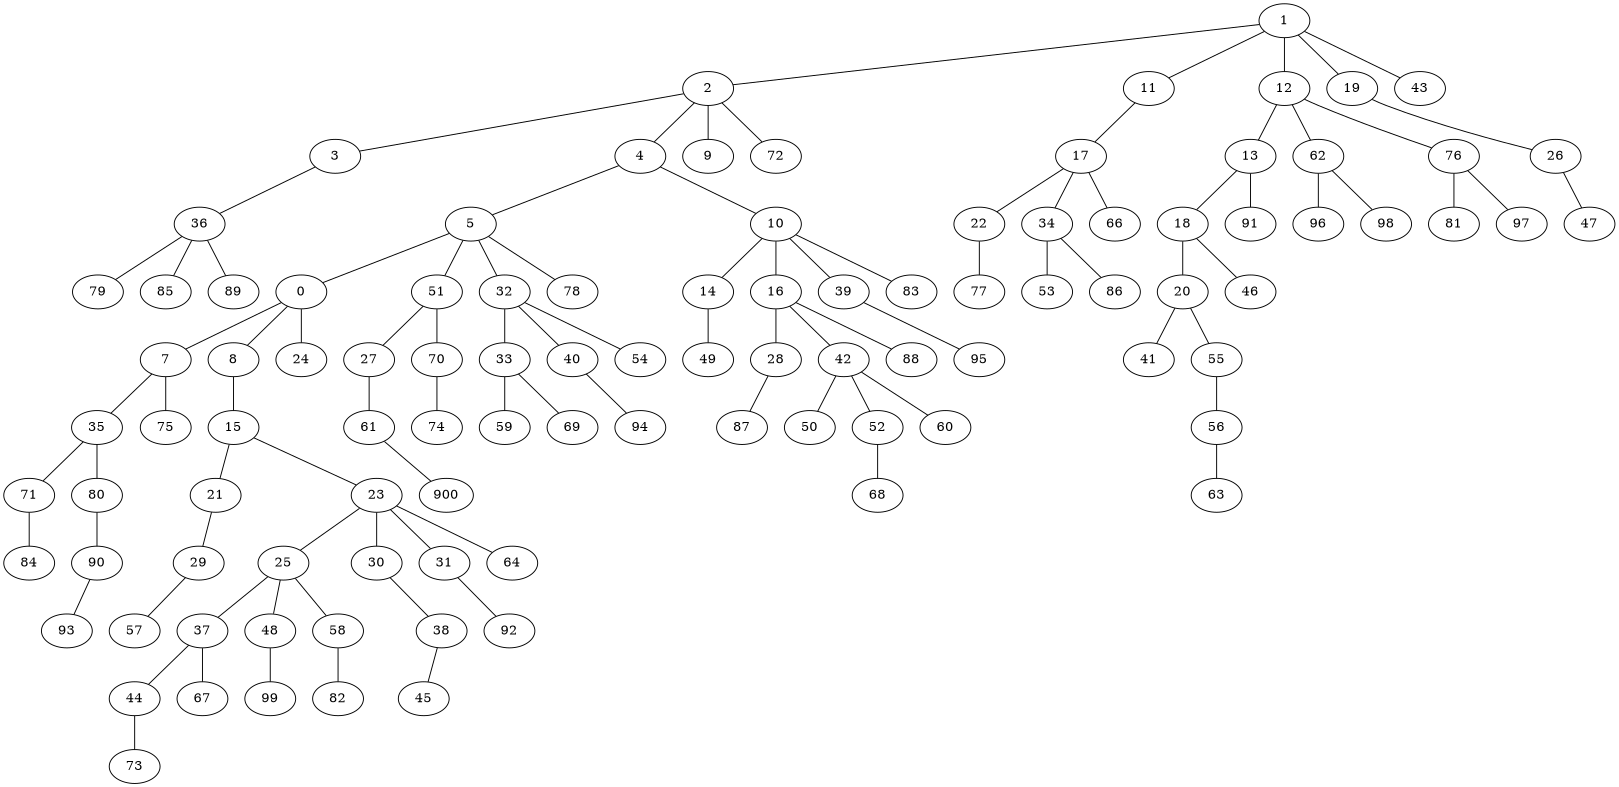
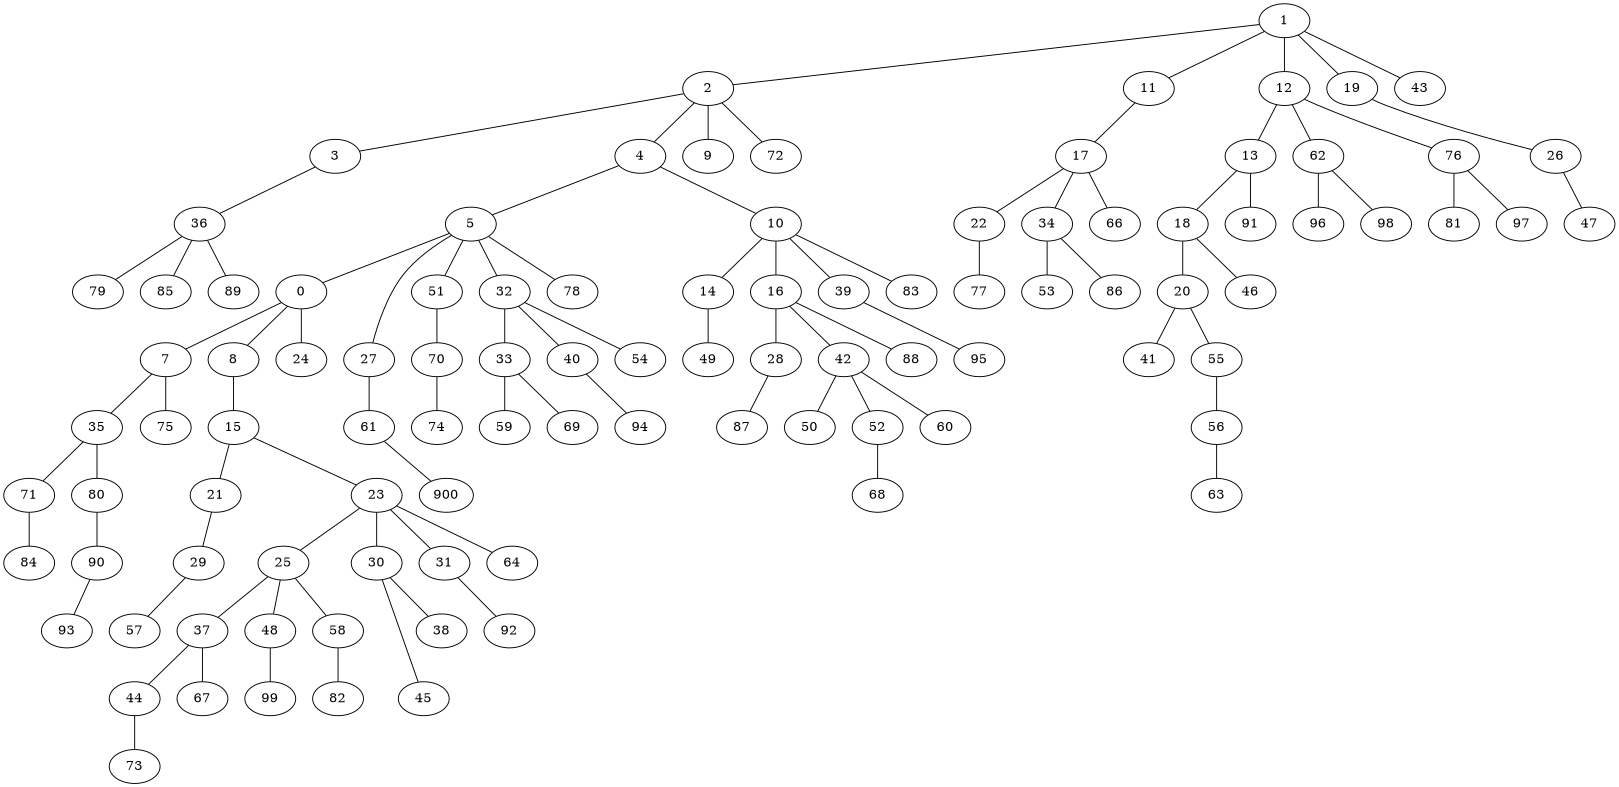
(403, 326) -> (400, 280)
(433, 665) -> (400, 631)
